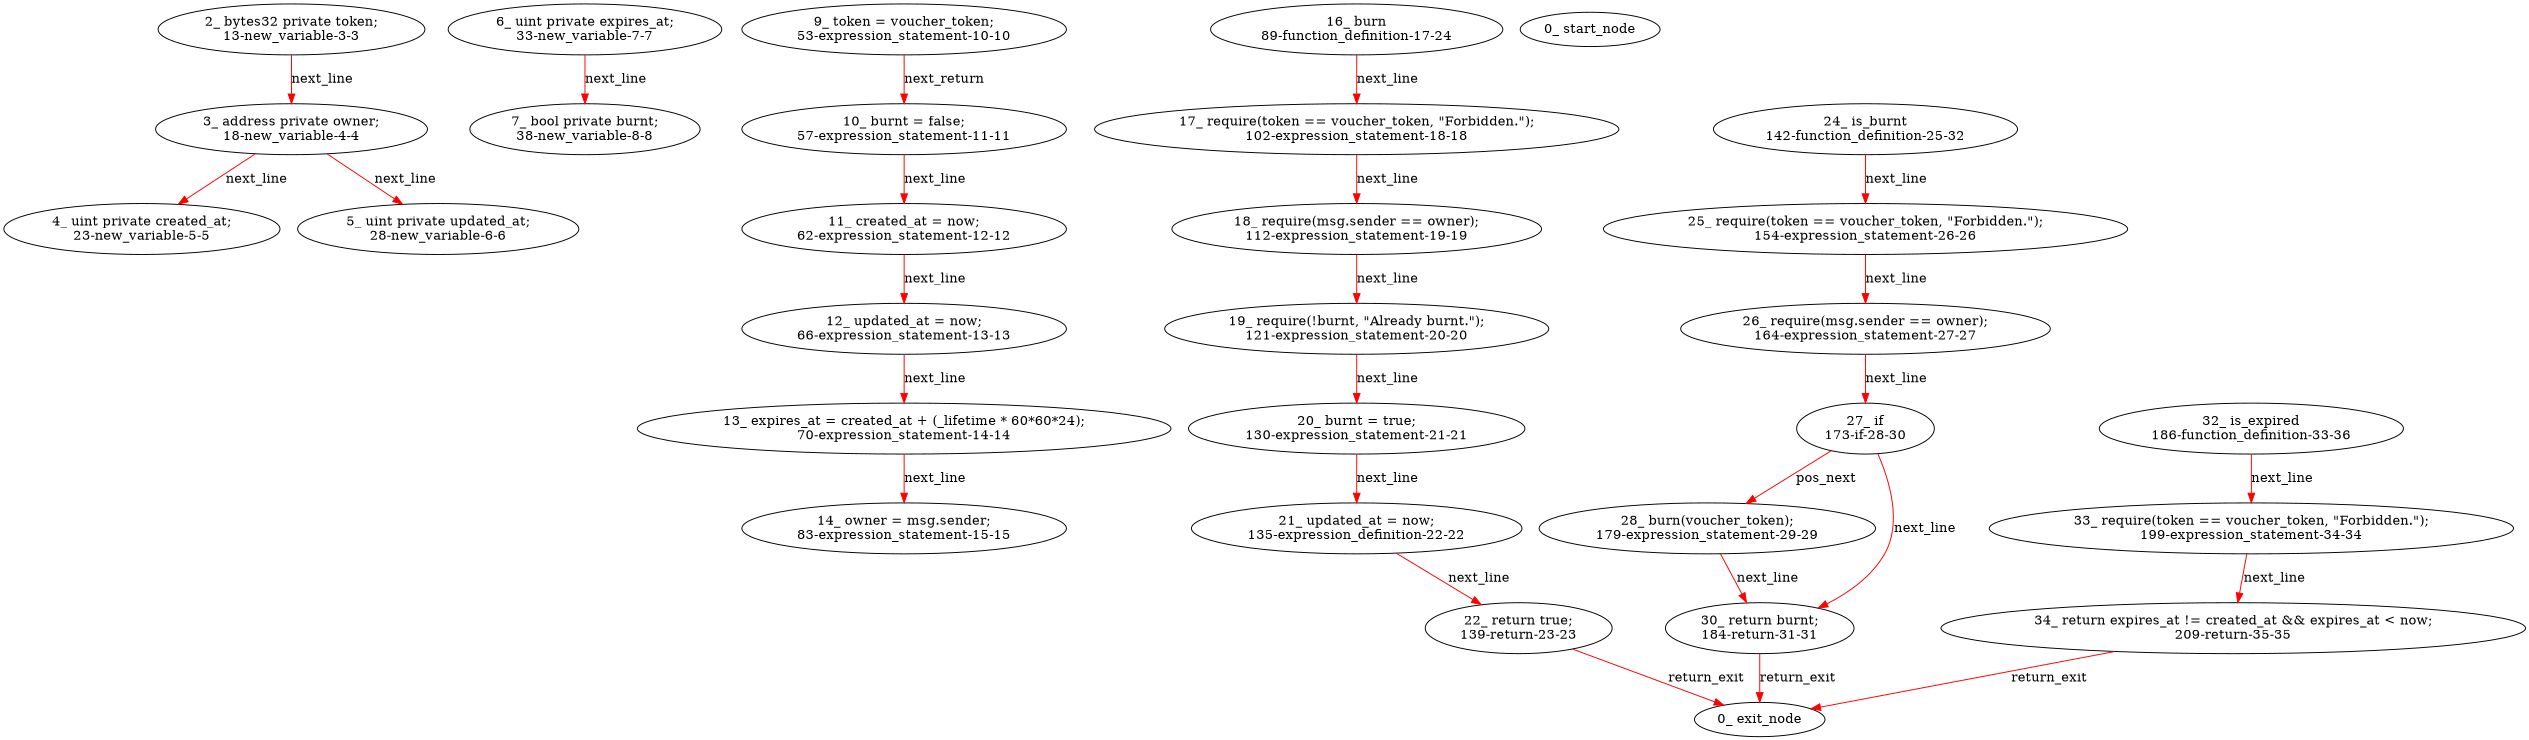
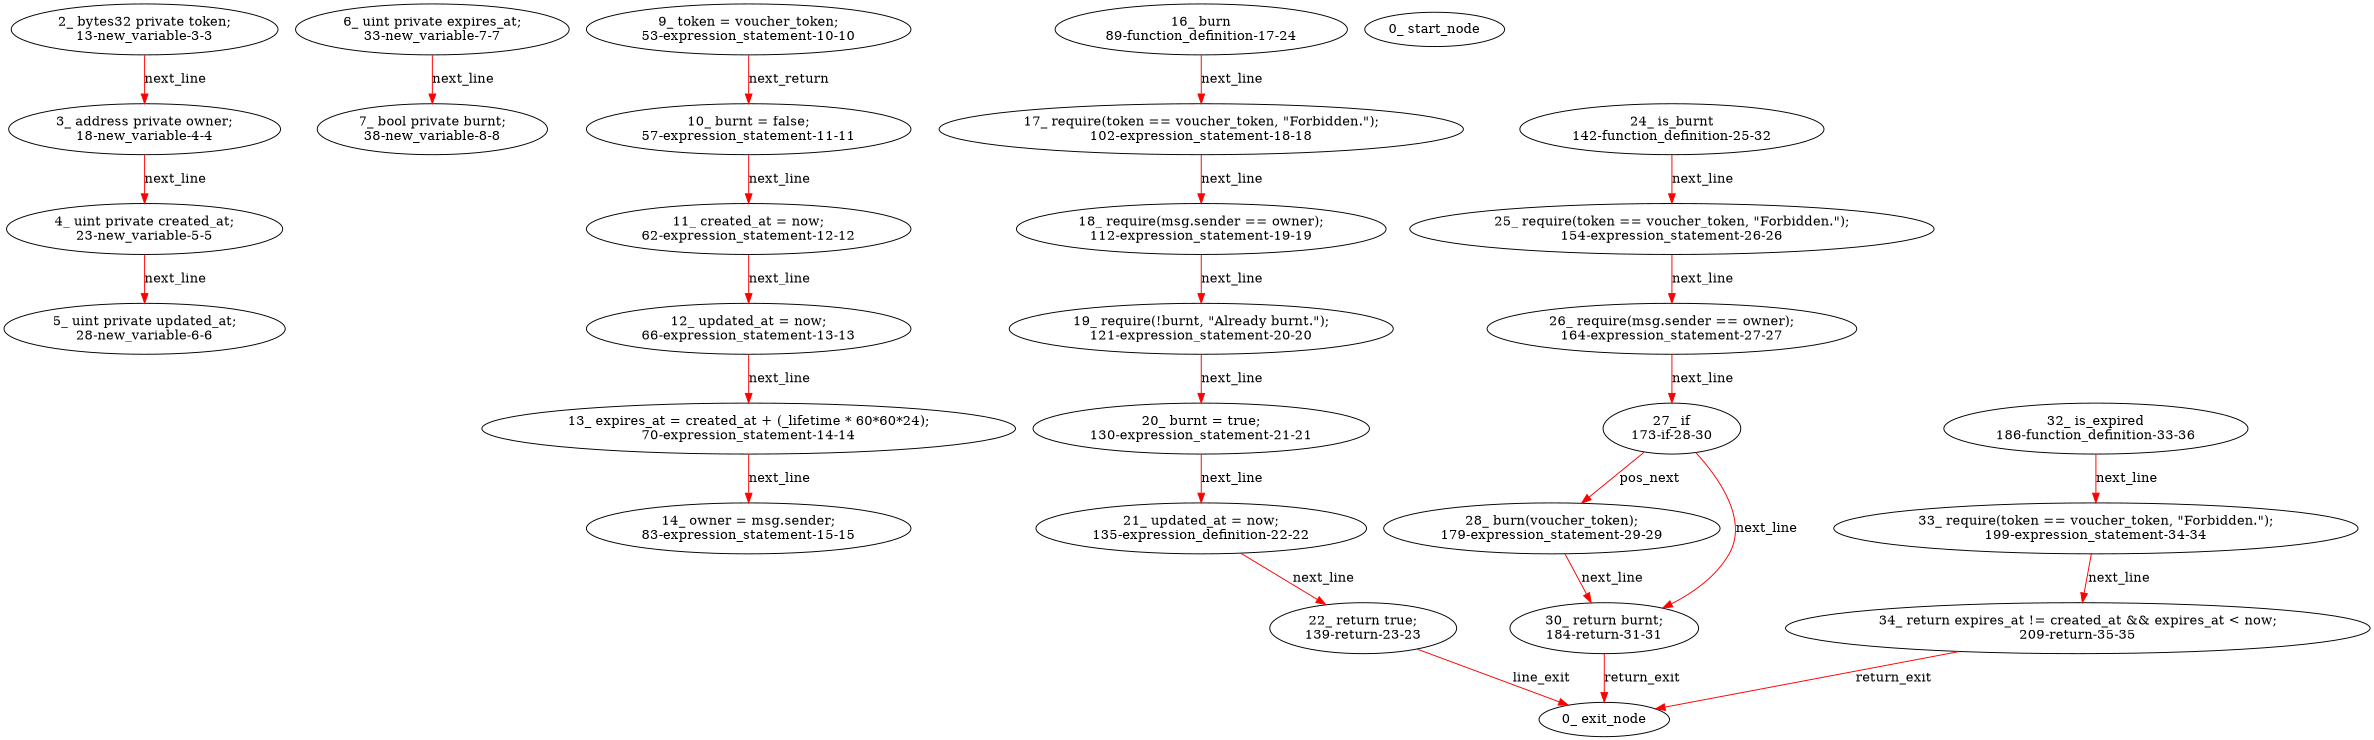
(361, 176) -> (145, 274)
(1706, 678) -> (1542, 678)
